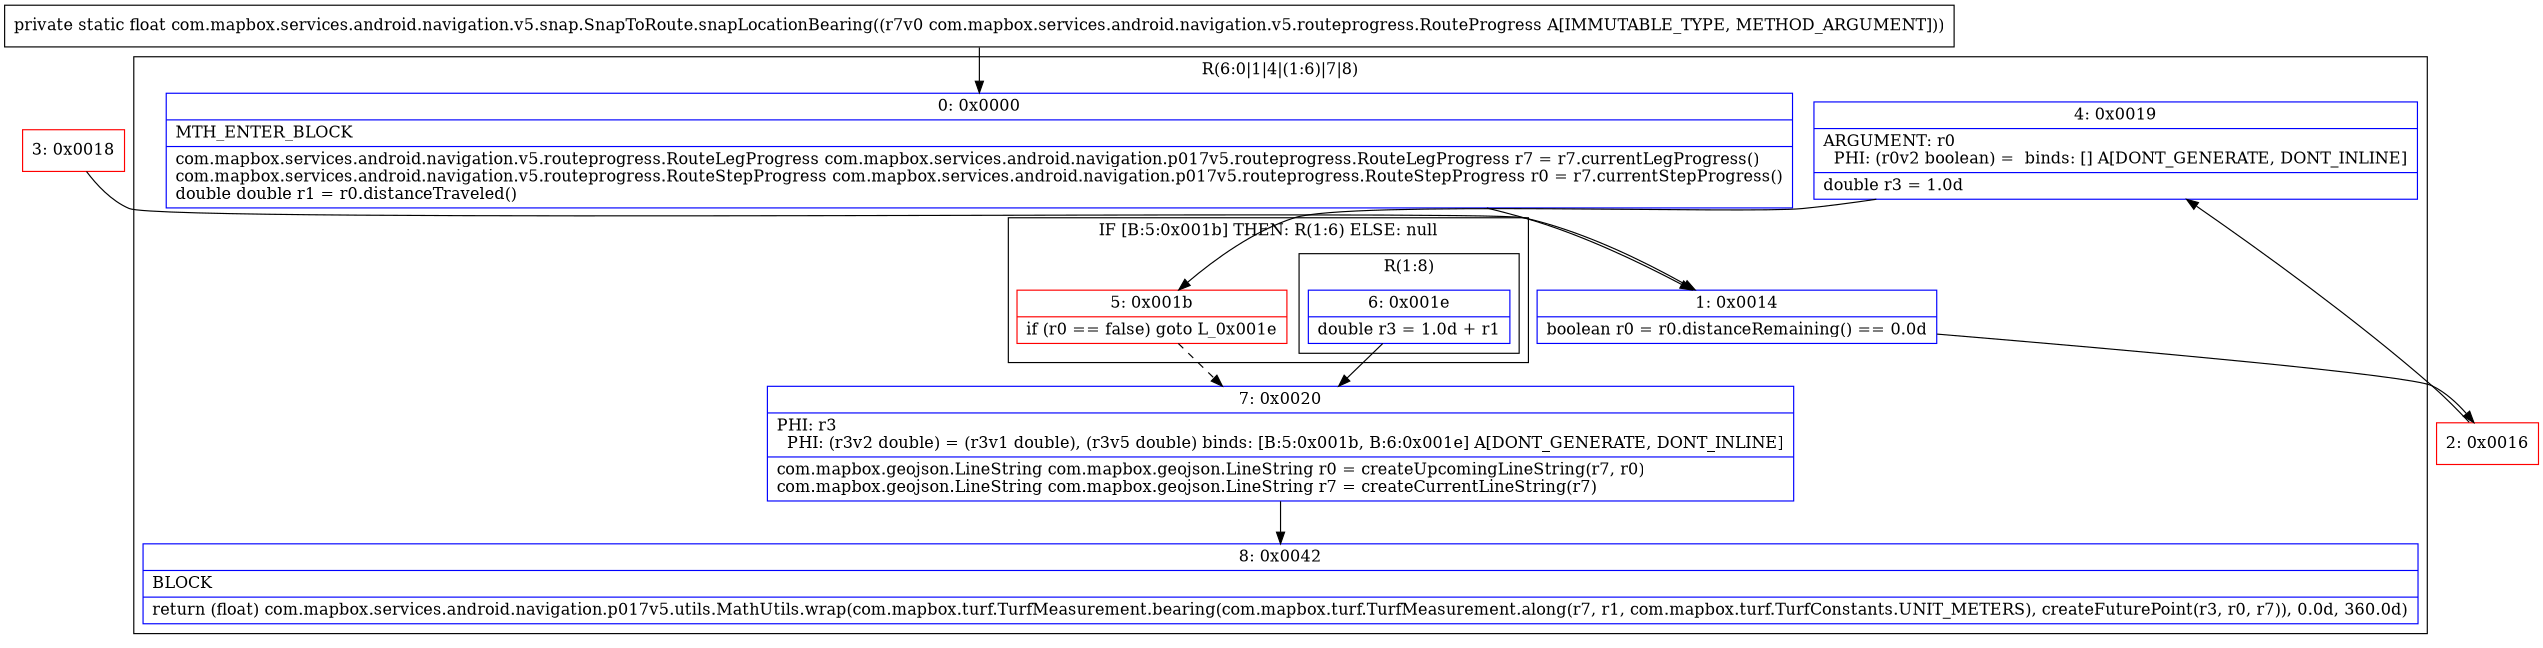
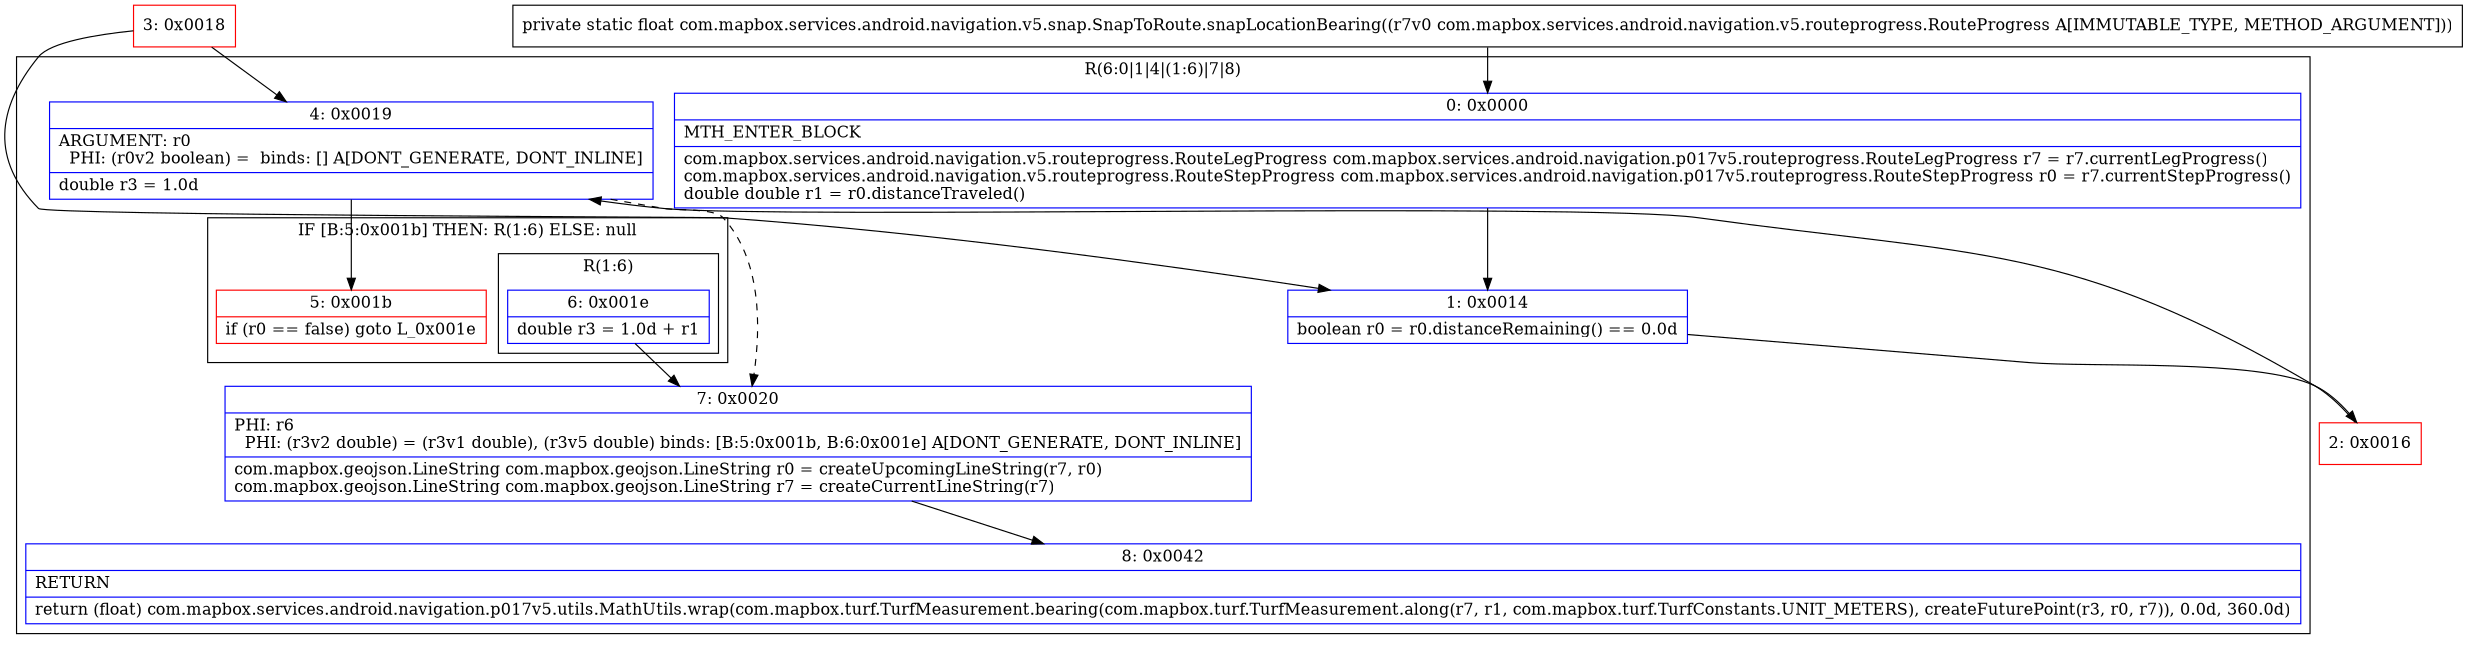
none -> (244, 71)
(1409, 267) -> (608, 267)
(1191, 356) -> (738, 238)
(810, 426) -> (267, 426)
(182, 583) -> (73, 583)
